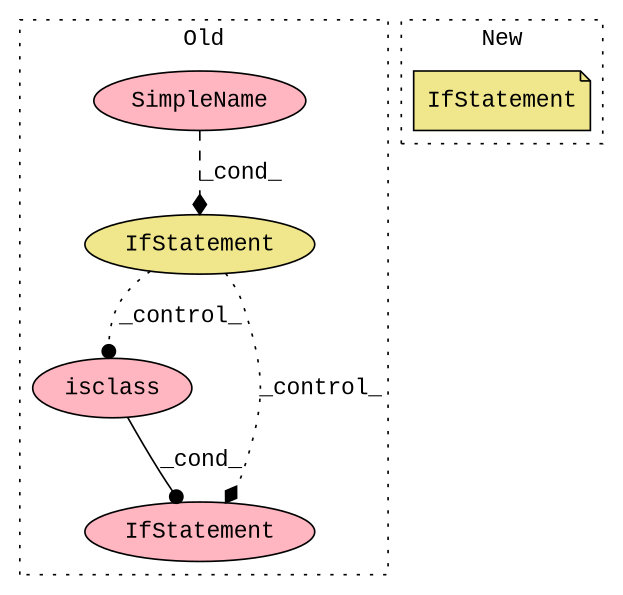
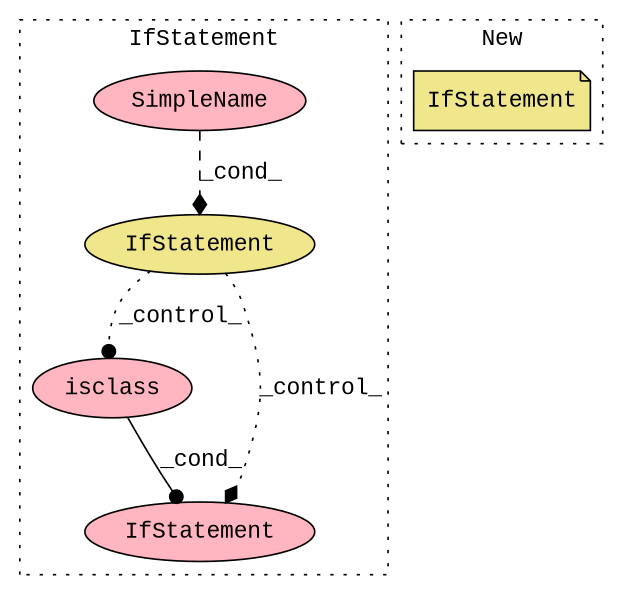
(204, 39) -> (204, 39)
